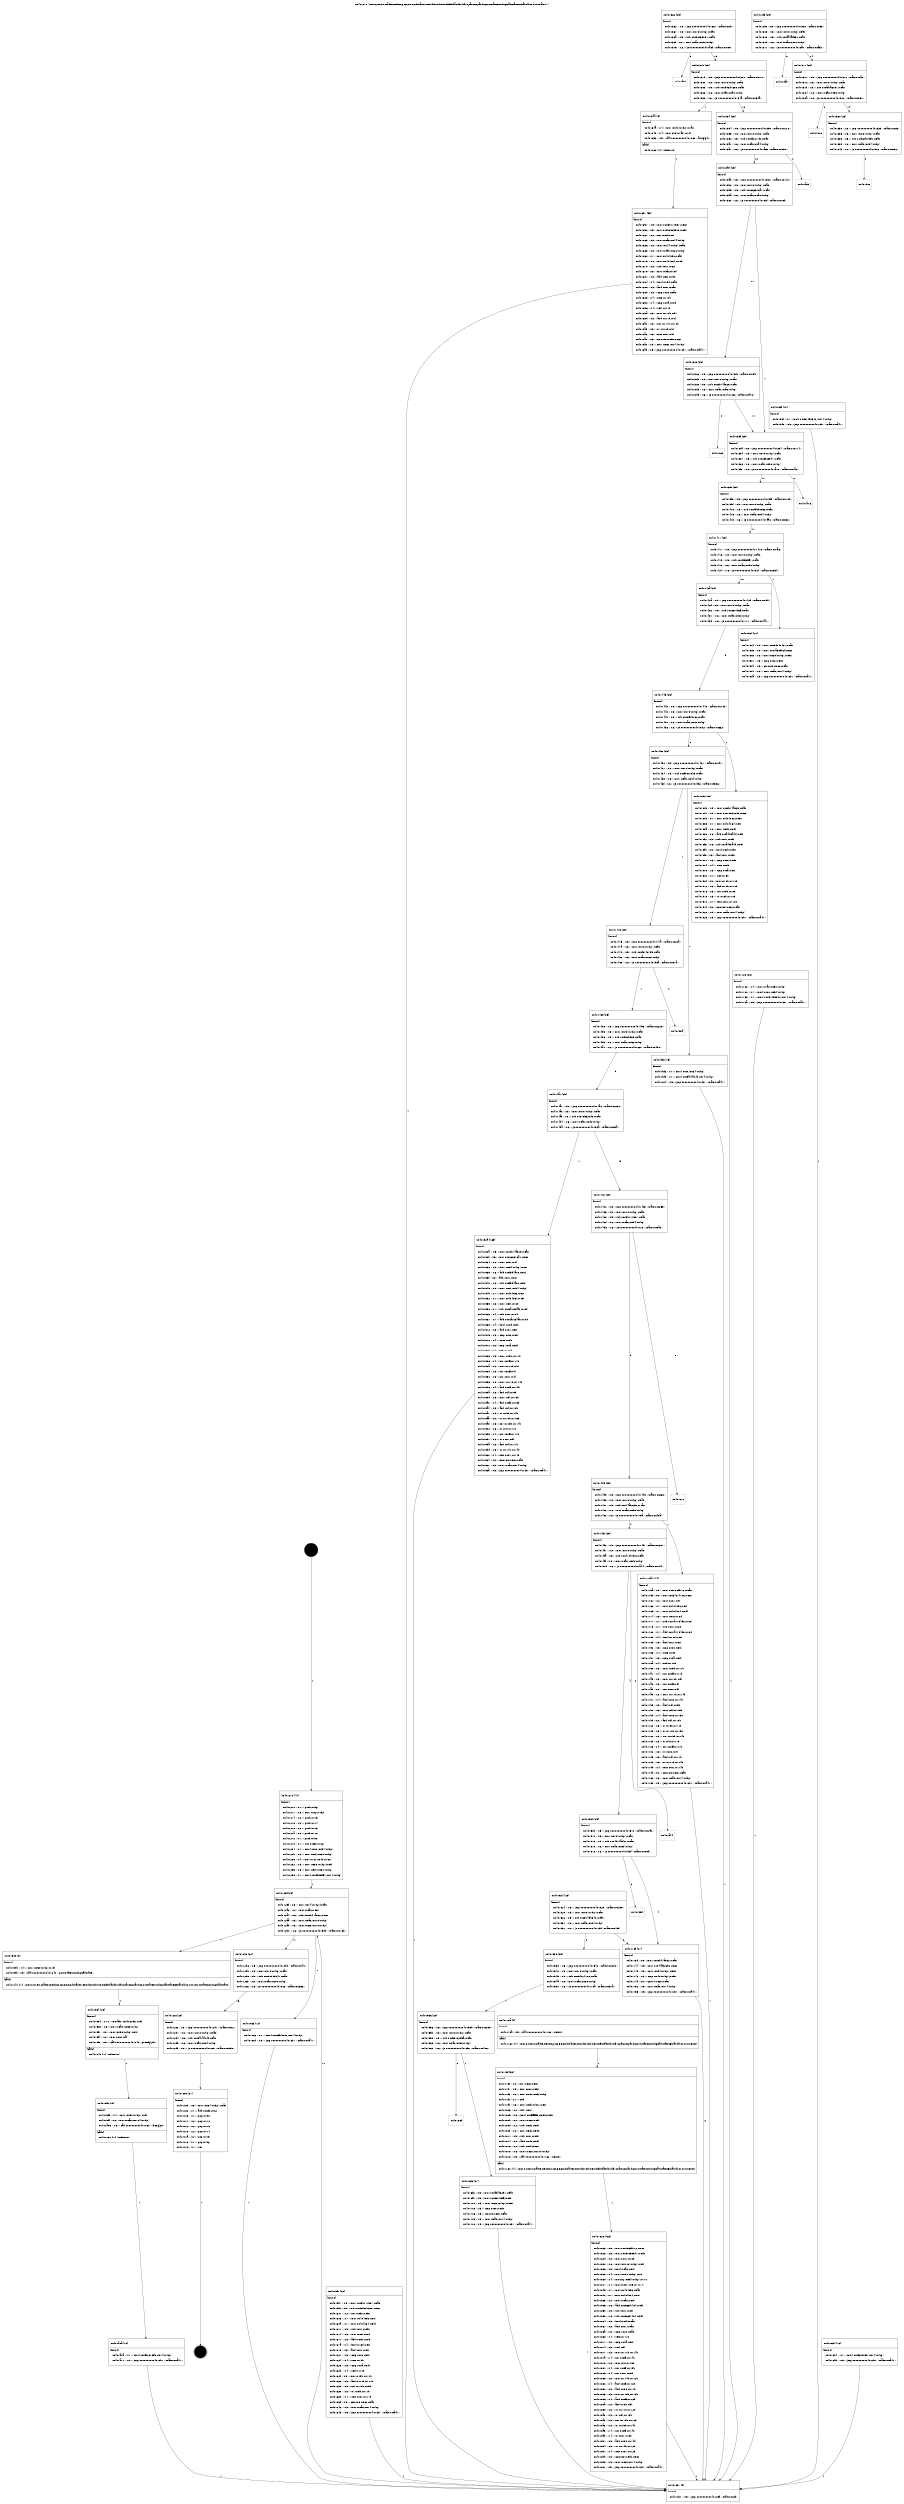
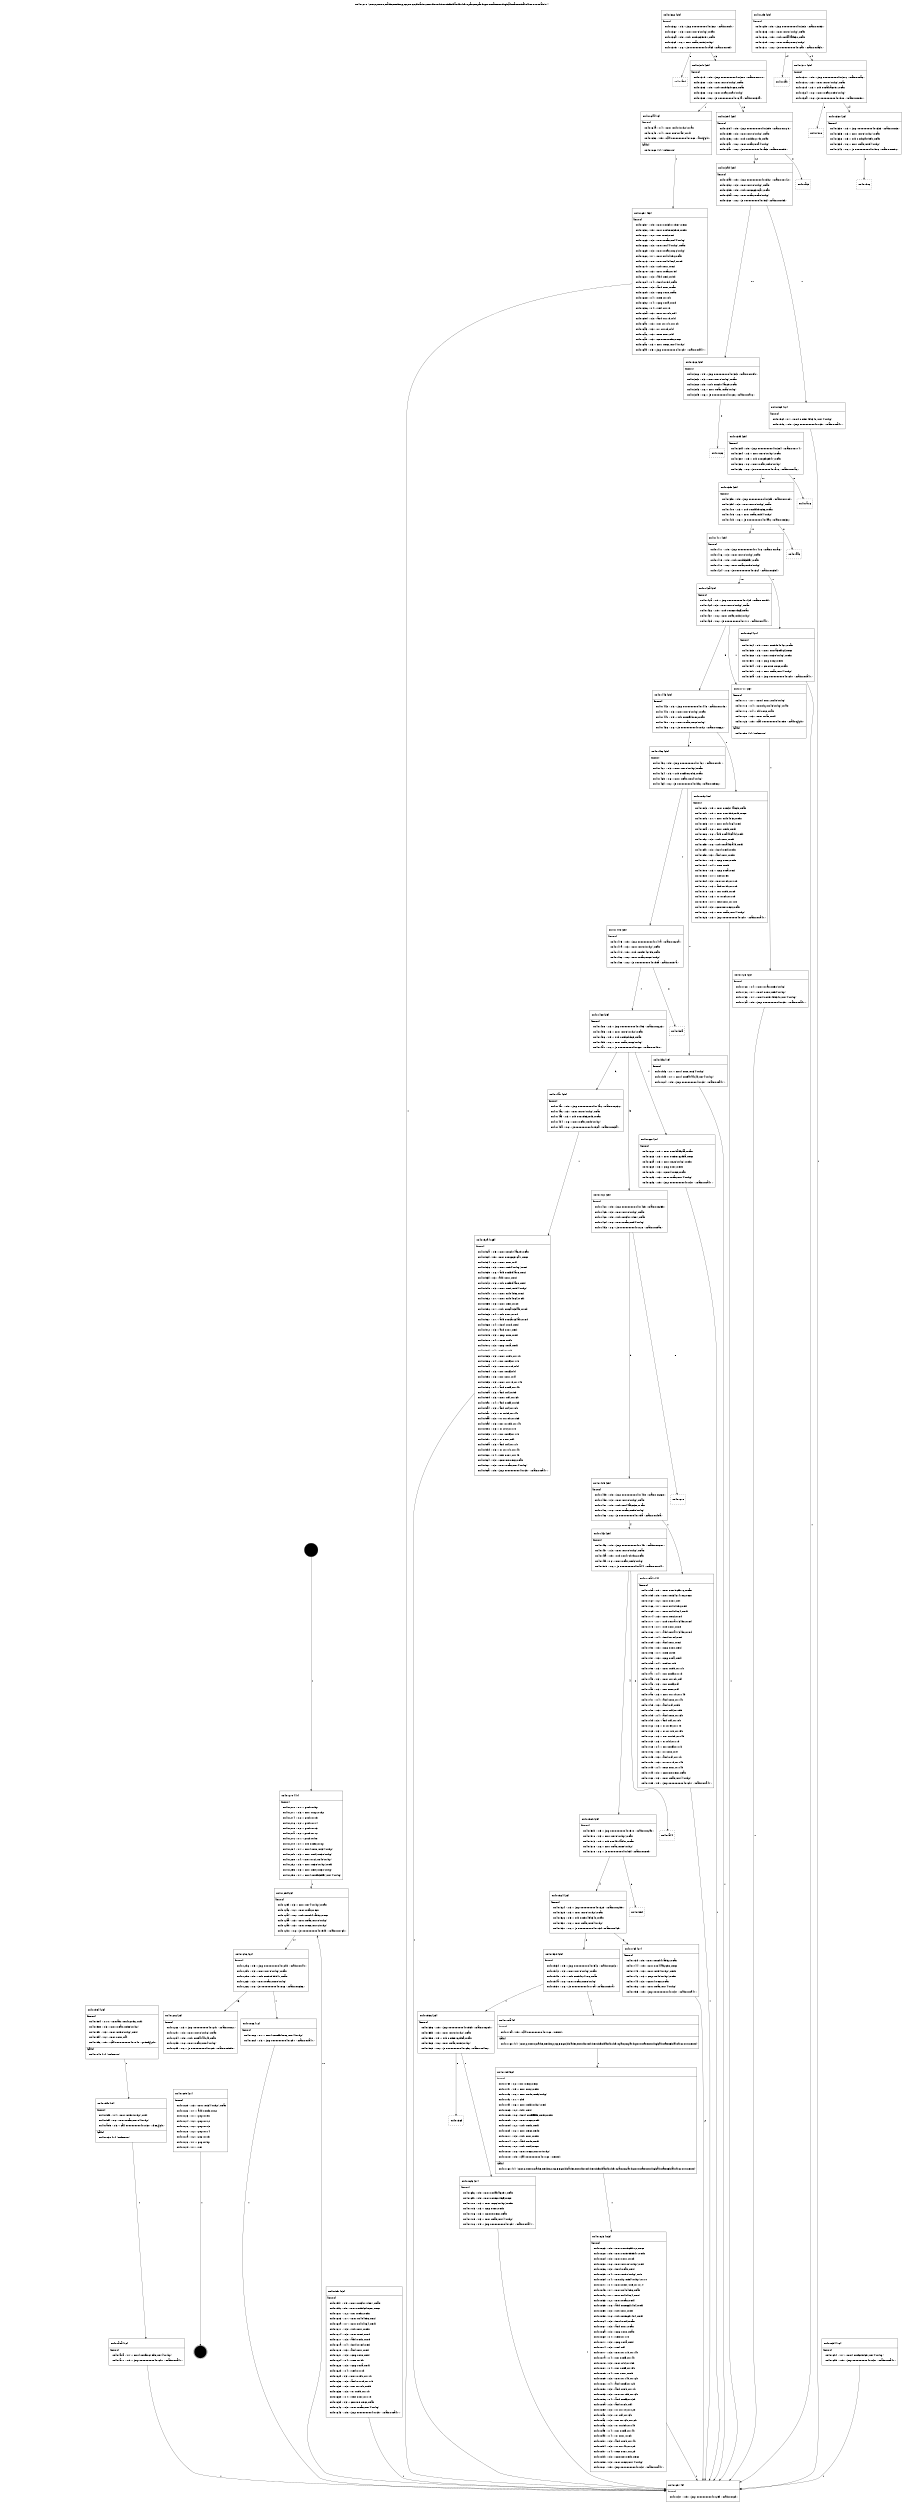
(787, 57) -> (787, 57)
(760, 318) -> (792, 302)
(743, 415) -> none
none -> (794, 554)
none -> (769, 711)
(607, 1160) -> (629, 1120)
none -> (677, 1161)
none -> (811, 1594)
(649, 1898) -> (603, 1873)
(116, 1971) -> none
(314, 1979) -> (275, 2004)
none -> (590, 2003)
(200, 2070) -> none
